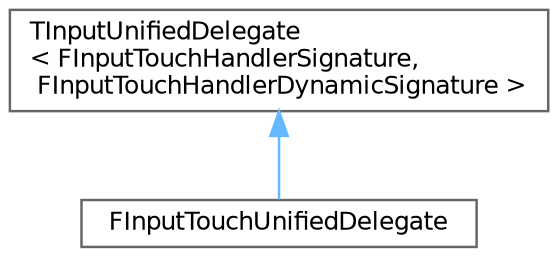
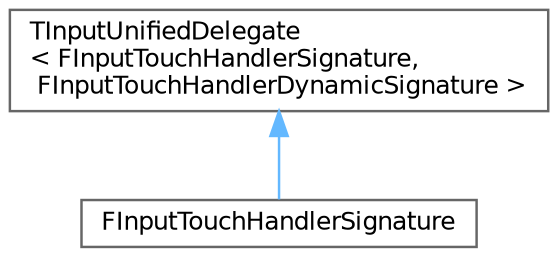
(279, 223) -> (279, 223)
